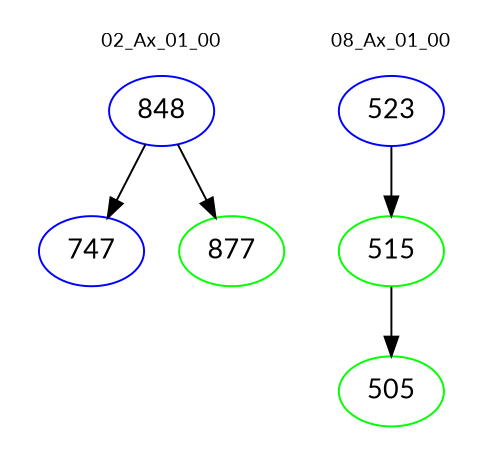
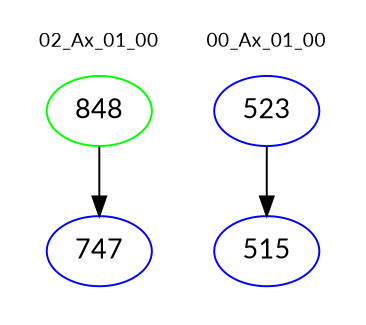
(391, 42) -> (267, 42)
(162, 111) -> (99, 111)
(232, 251) -> none
(391, 251) -> (267, 251)
(391, 391) -> none
